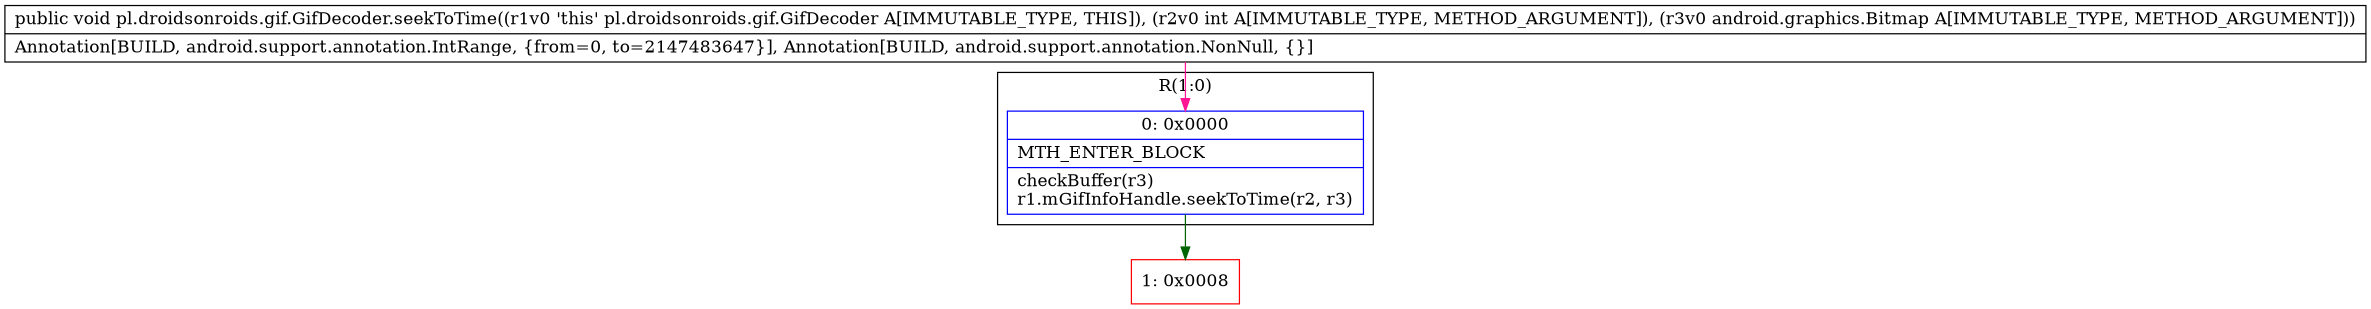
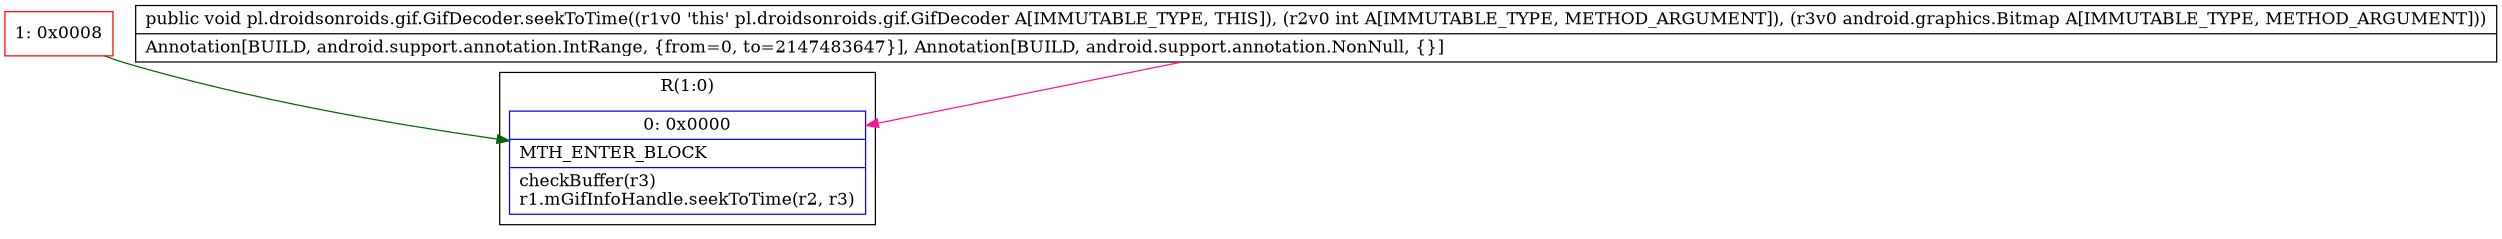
(1185, 232) -> (299, 105)
